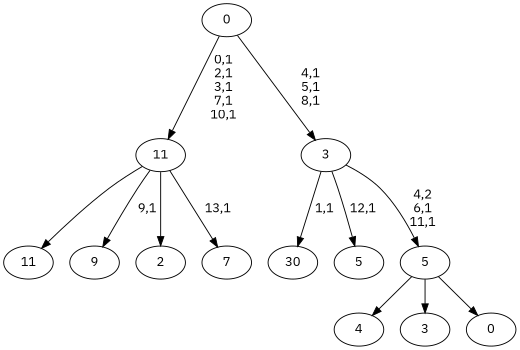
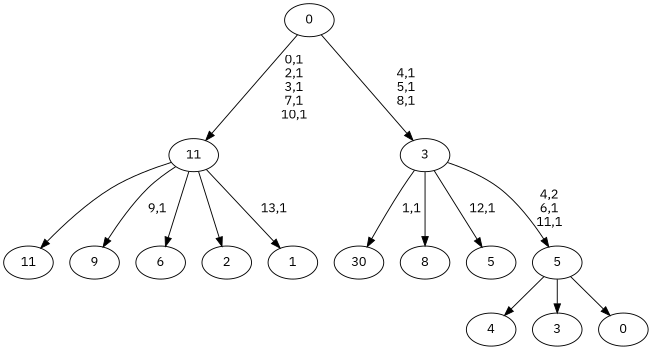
none -> (161, 263)
(227, 263) -> (293, 263)
none -> (425, 263)
